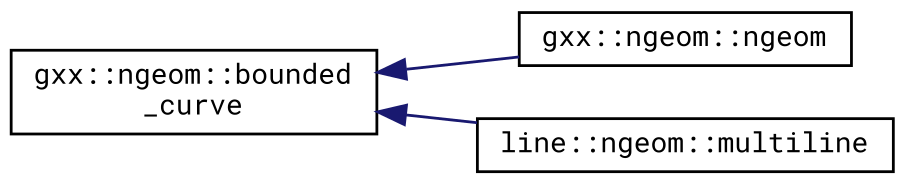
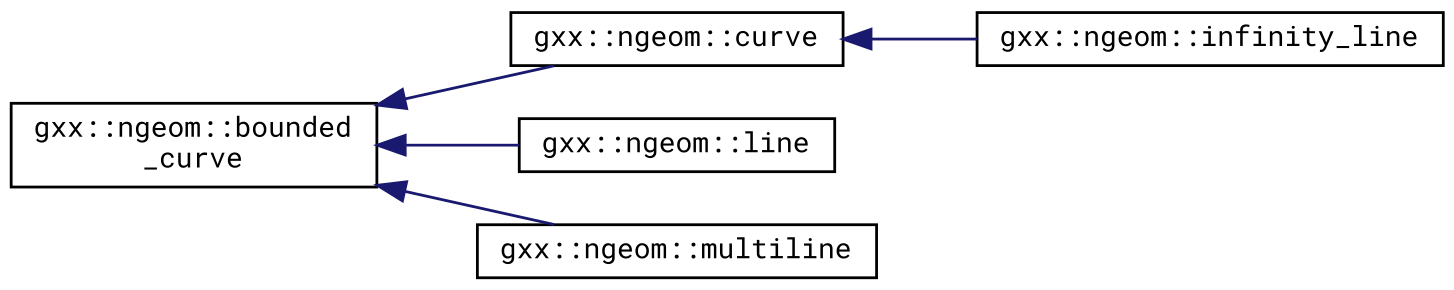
(685, 39) -> (677, 39)
none -> (1210, 39)
none -> (677, 145)
(685, 145) -> (677, 251)
